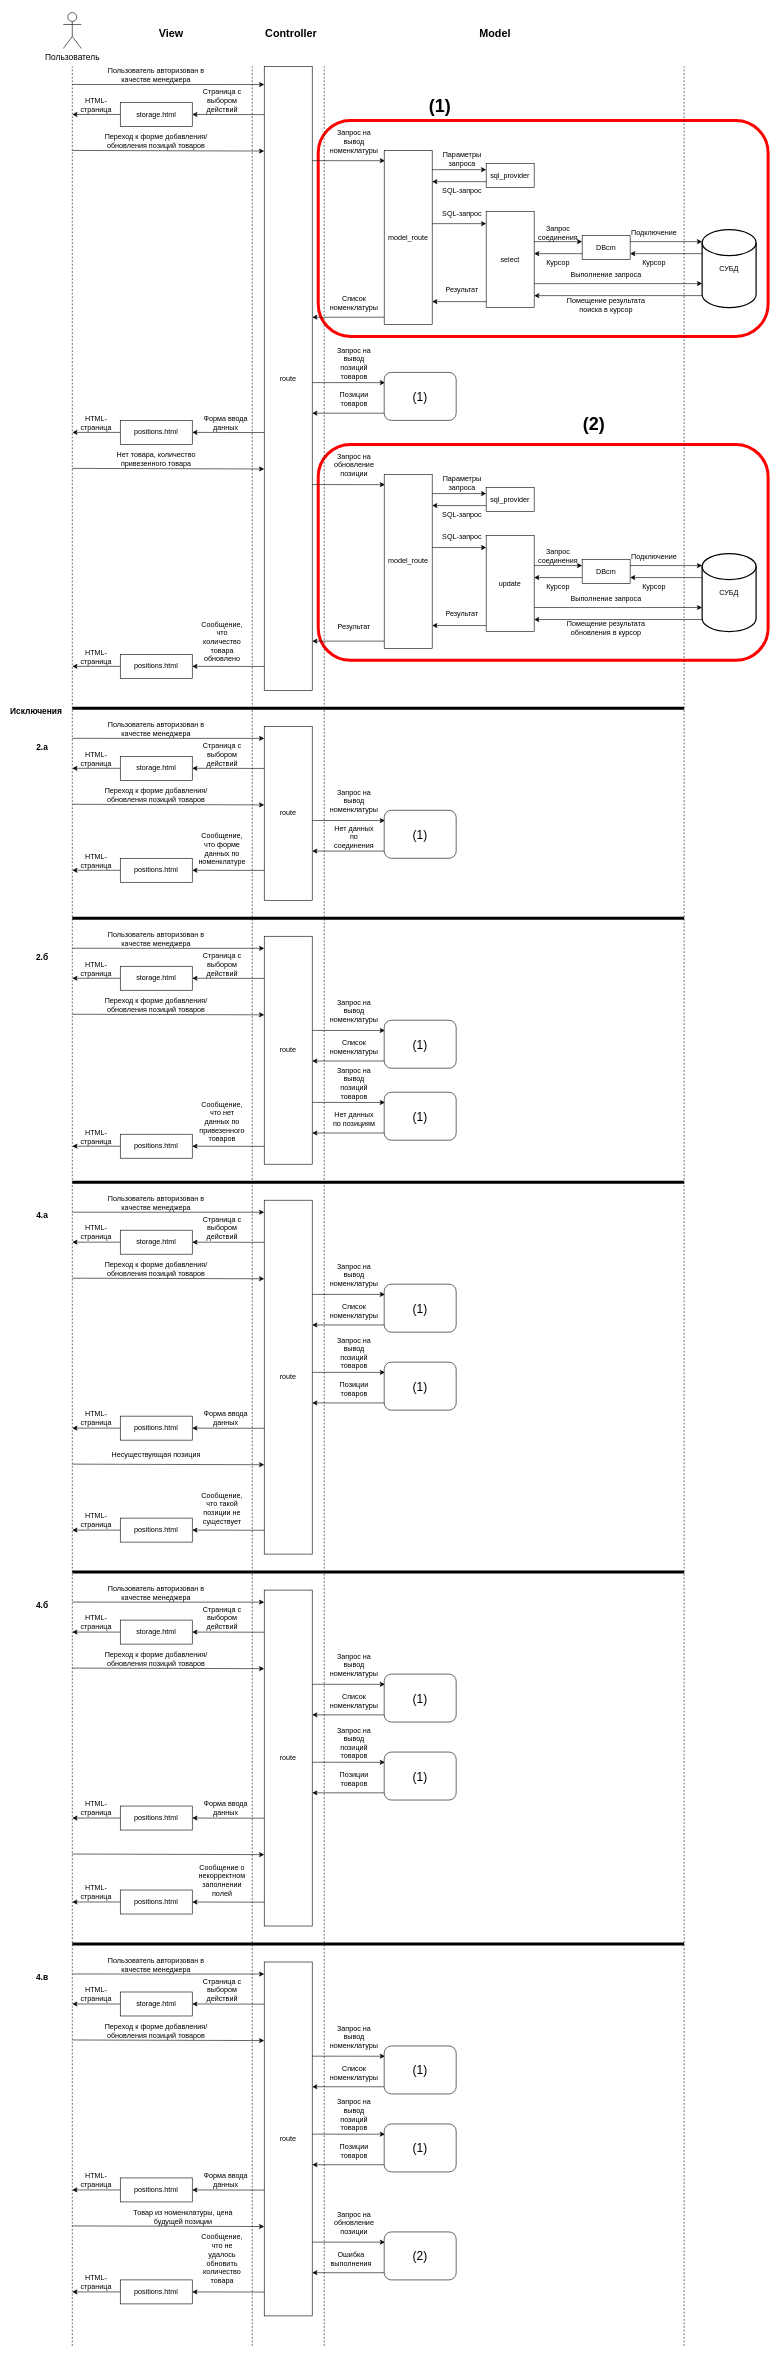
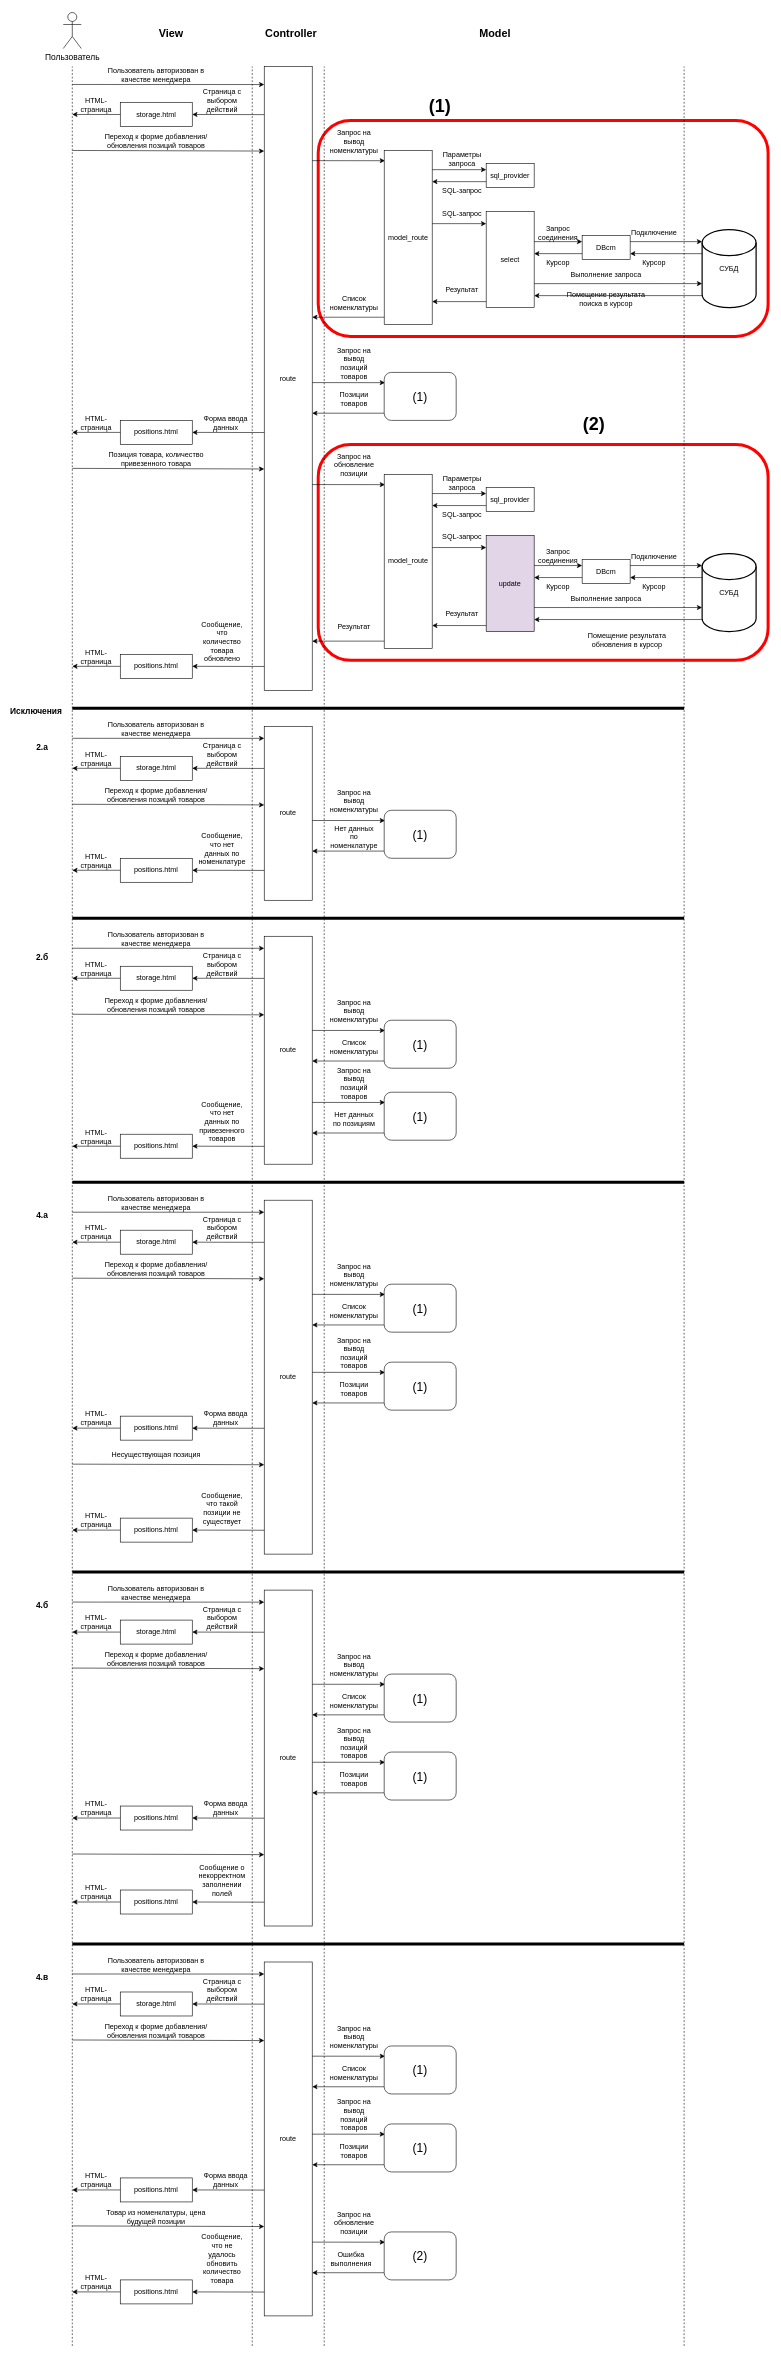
(606, 305) -> (606, 299)
(156, 459) -> (156, 459)
(510, 584) -> (510, 584)
(606, 629) -> (627, 641)
(354, 837) -> (354, 837)
(222, 849) -> (222, 849)
(183, 2217) -> (156, 2217)
